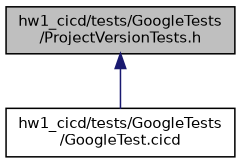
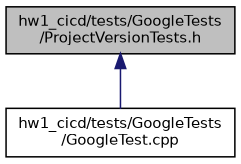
(120, 133) -> (120, 133)
